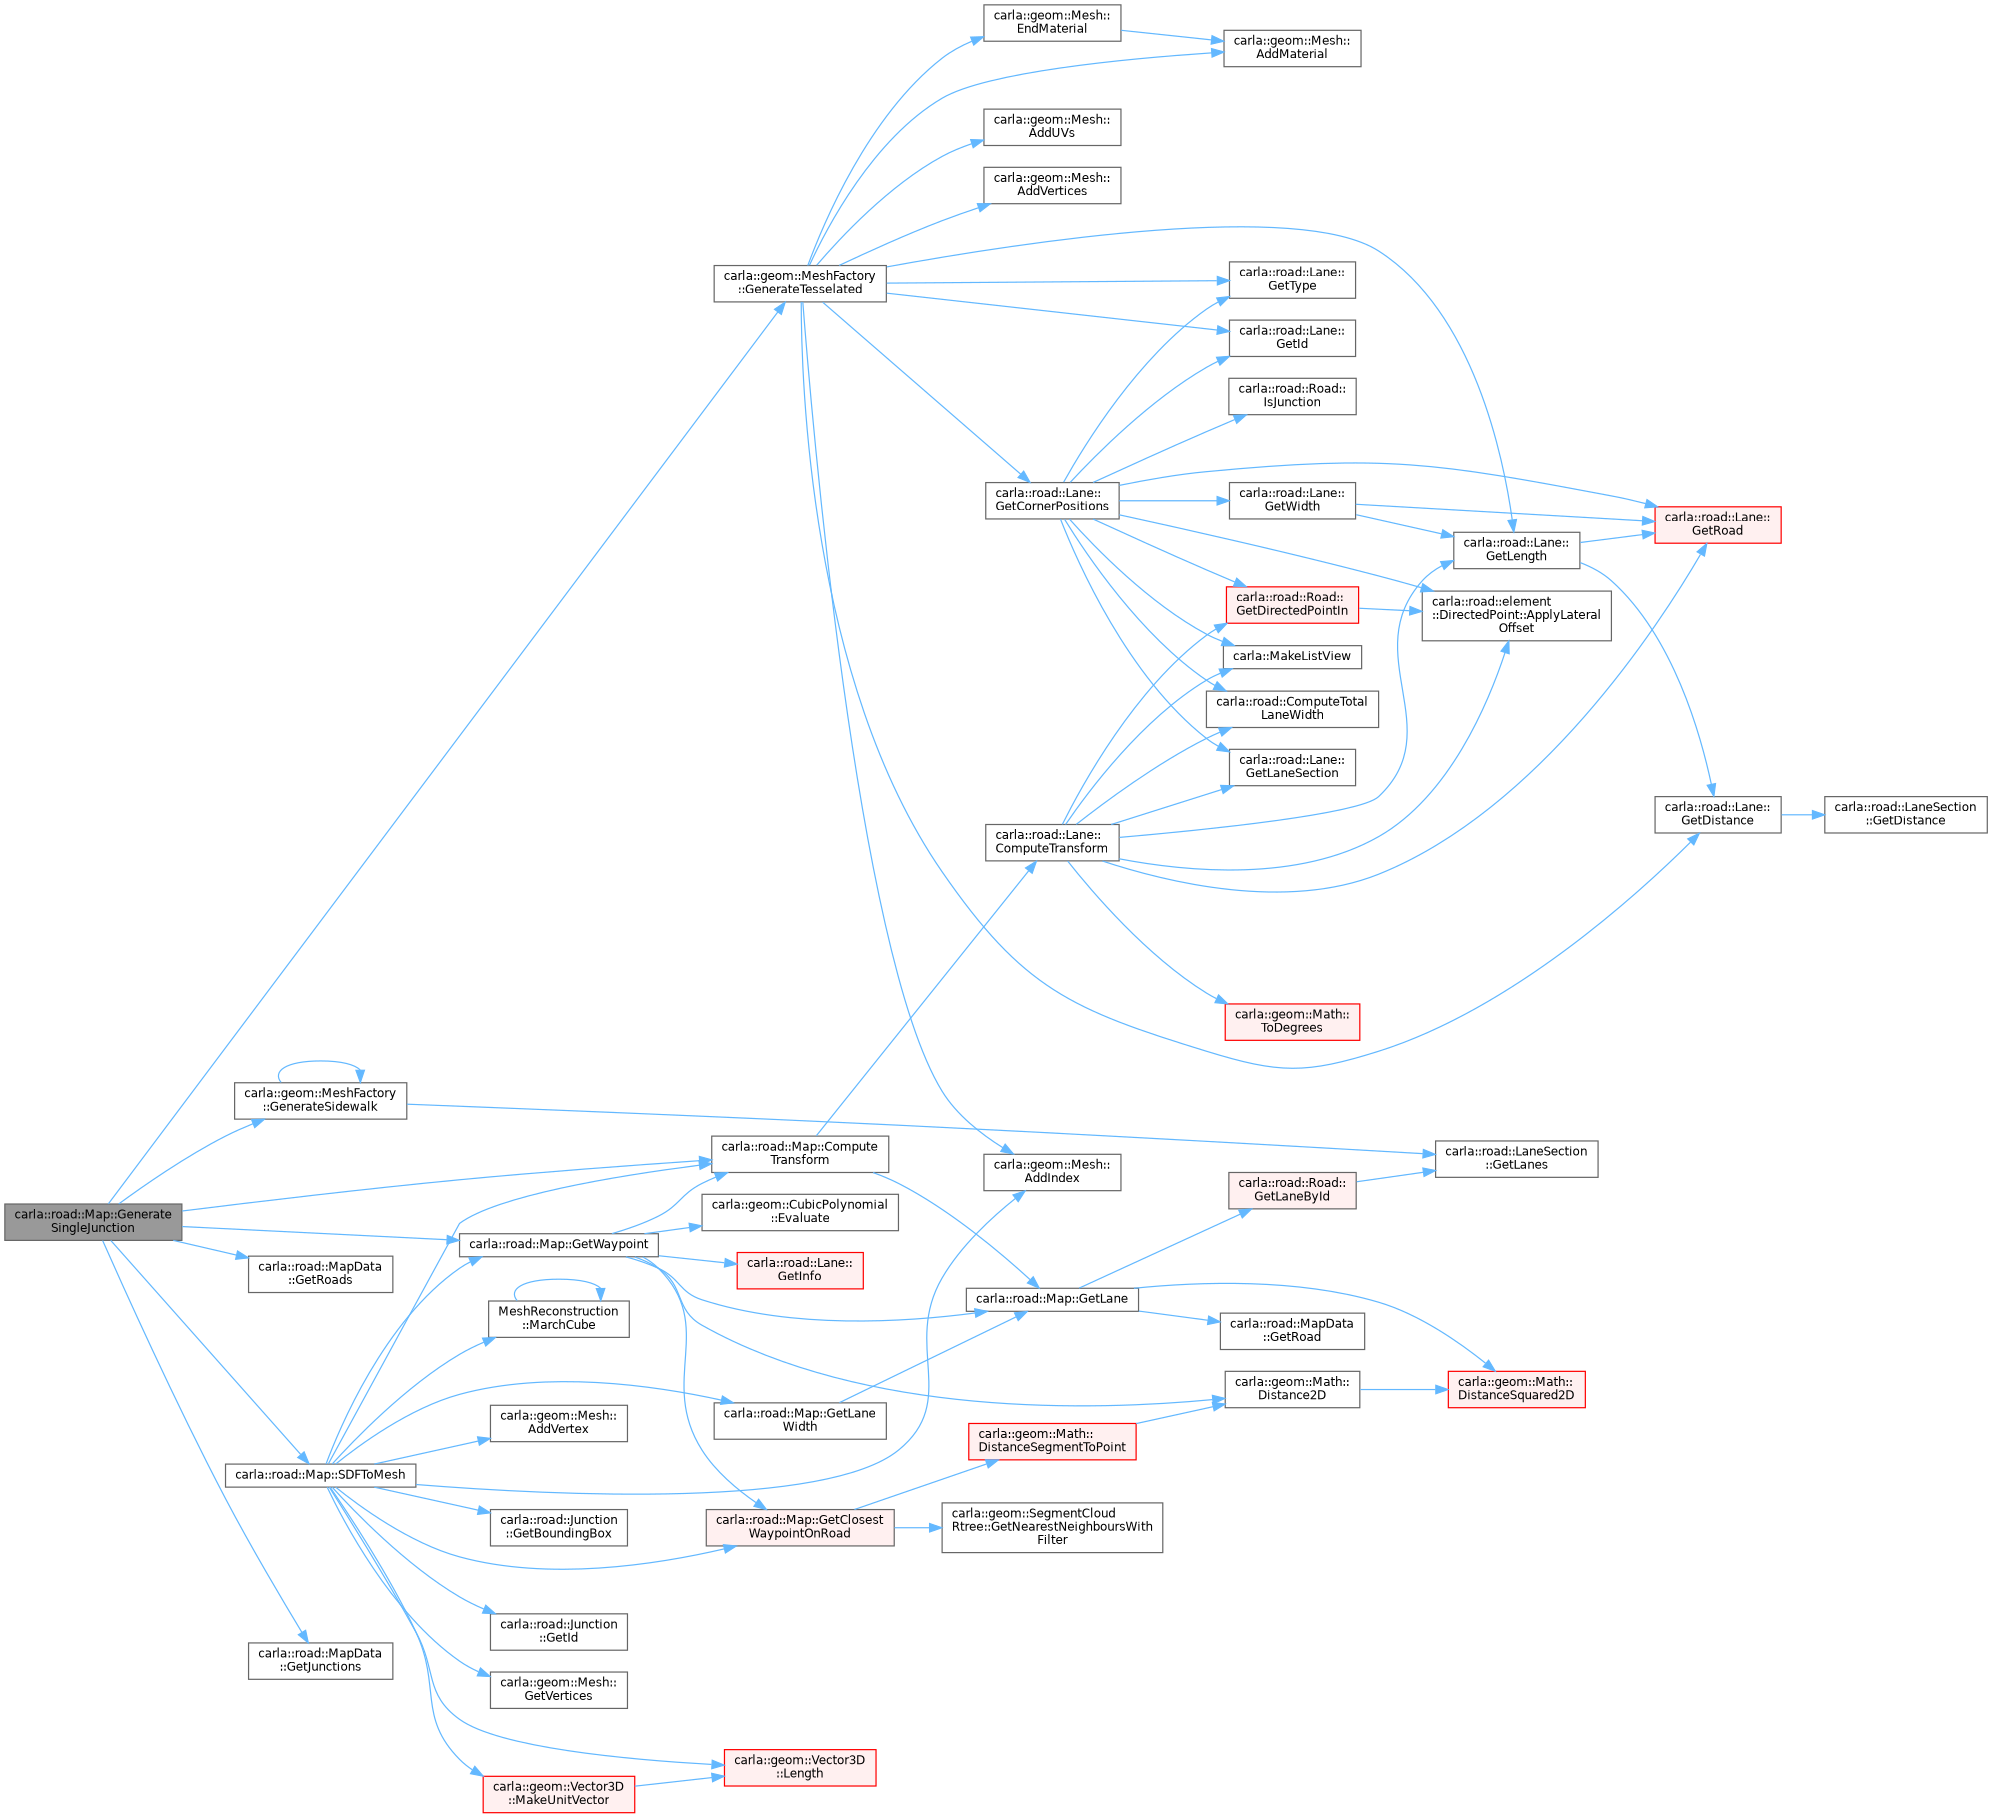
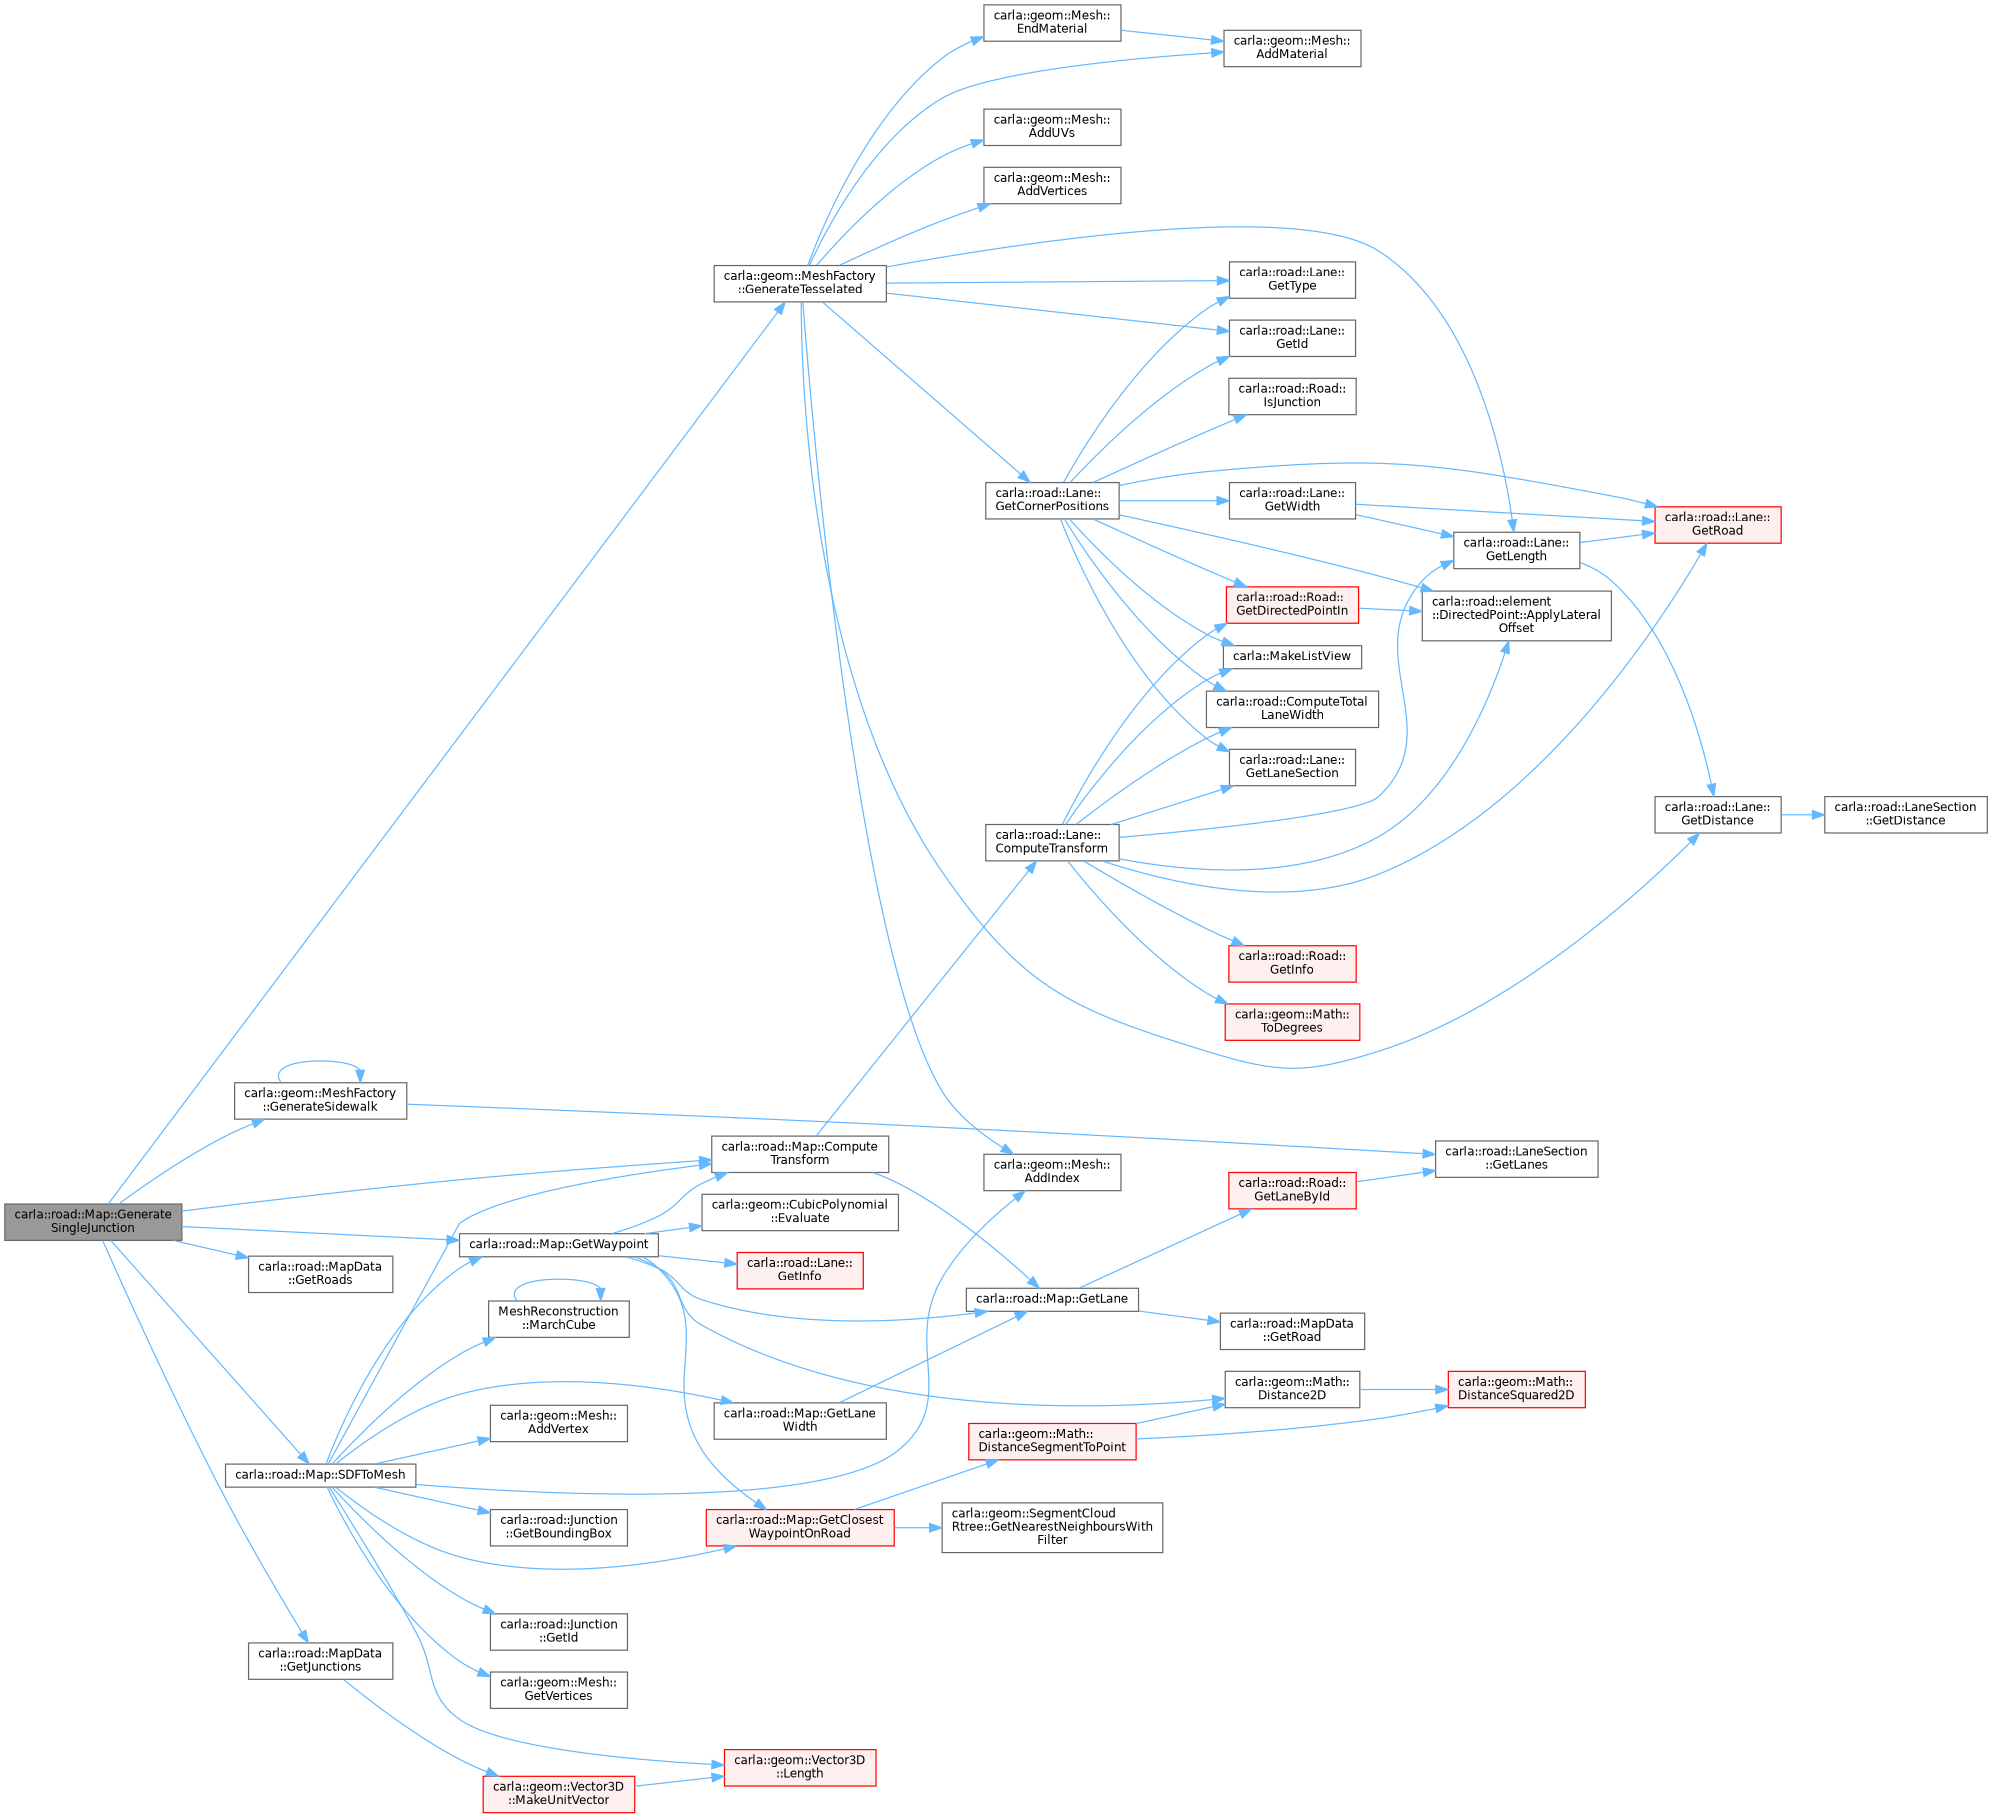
none -> (1293, 964)
(1293, 1191) -> (1293, 1191)
(1319, 1290) -> (1287, 1429)
(800, 1528) -> (800, 1528)
(432, 1703) -> (412, 1731)
